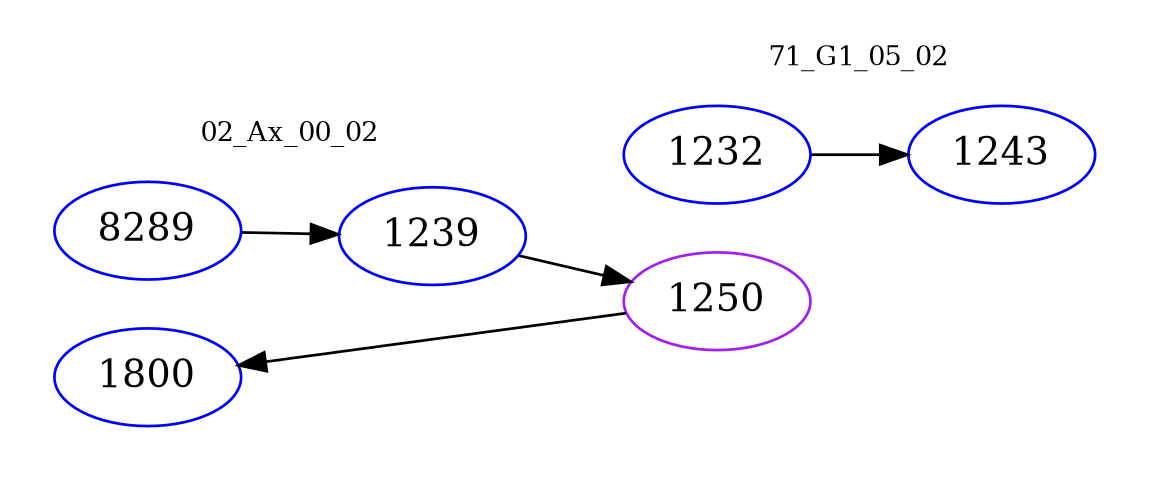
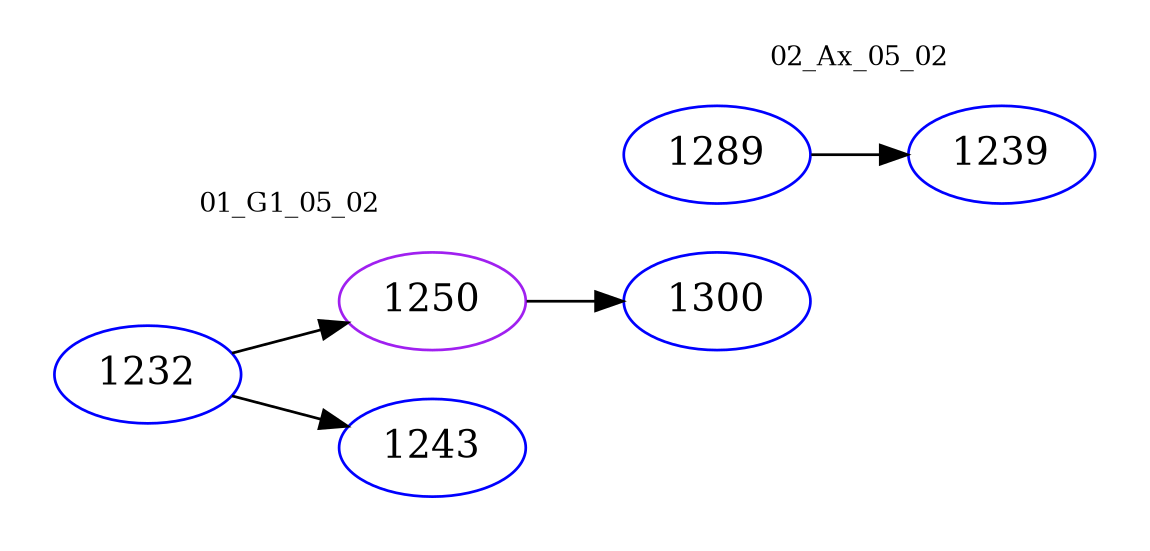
(859, 58) -> (290, 205)
(290, 134) -> (859, 58)
(148, 231) -> (717, 155)
(566, 267) -> (277, 341)
(148, 377) -> (717, 301)
